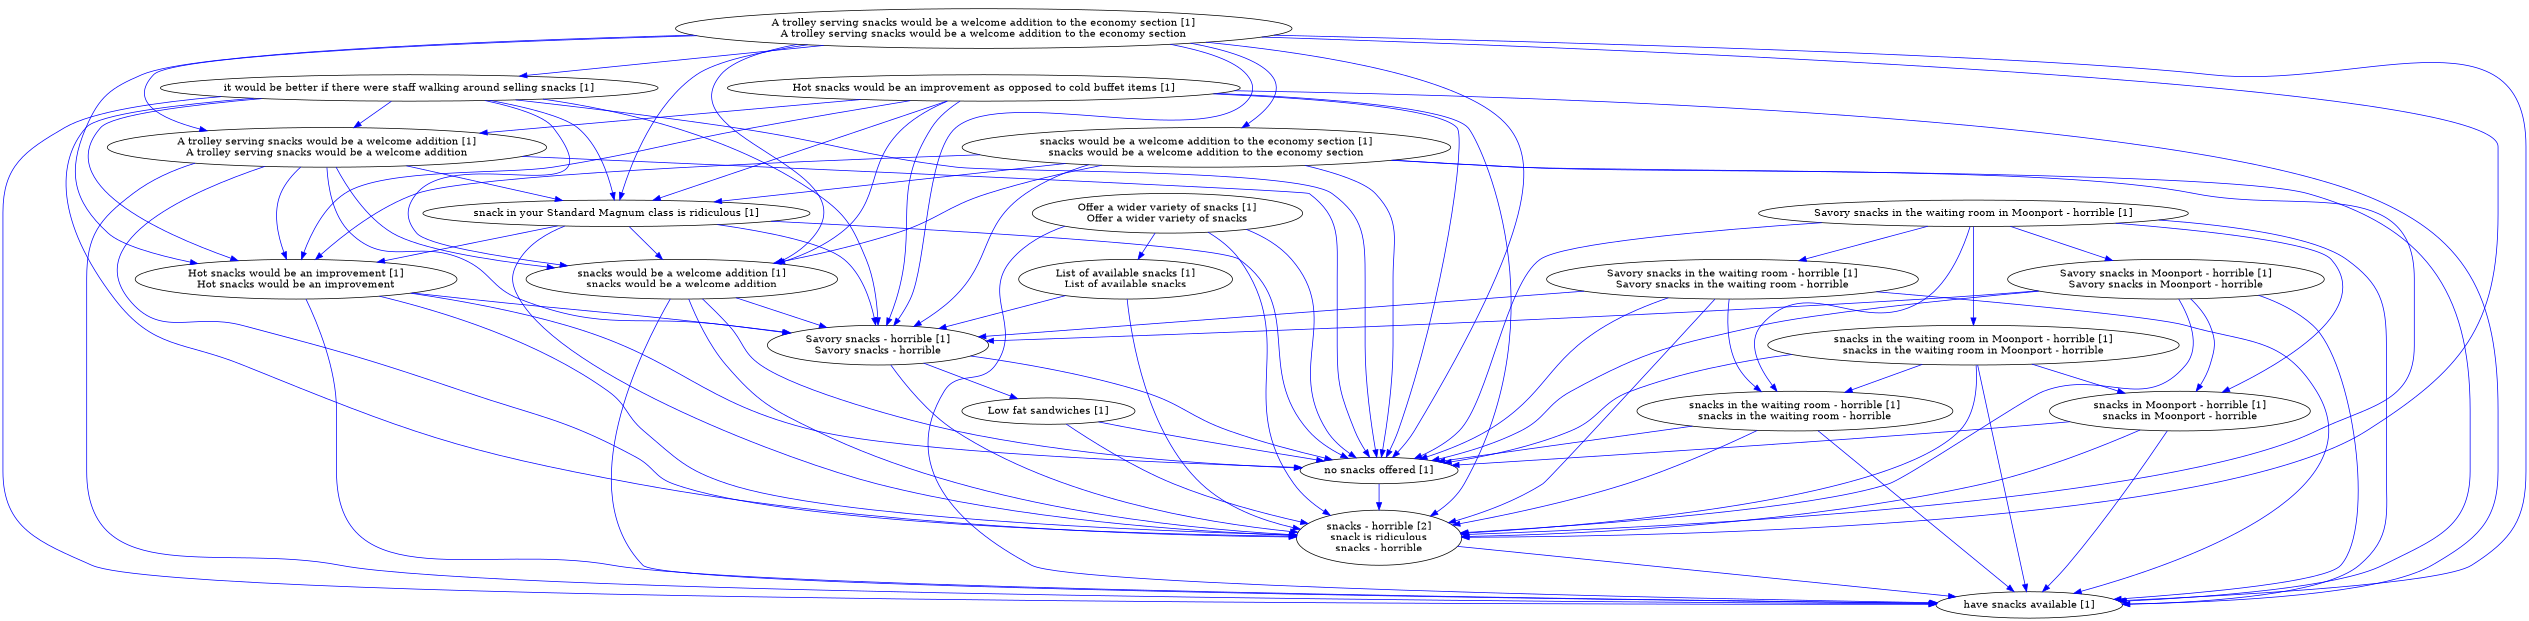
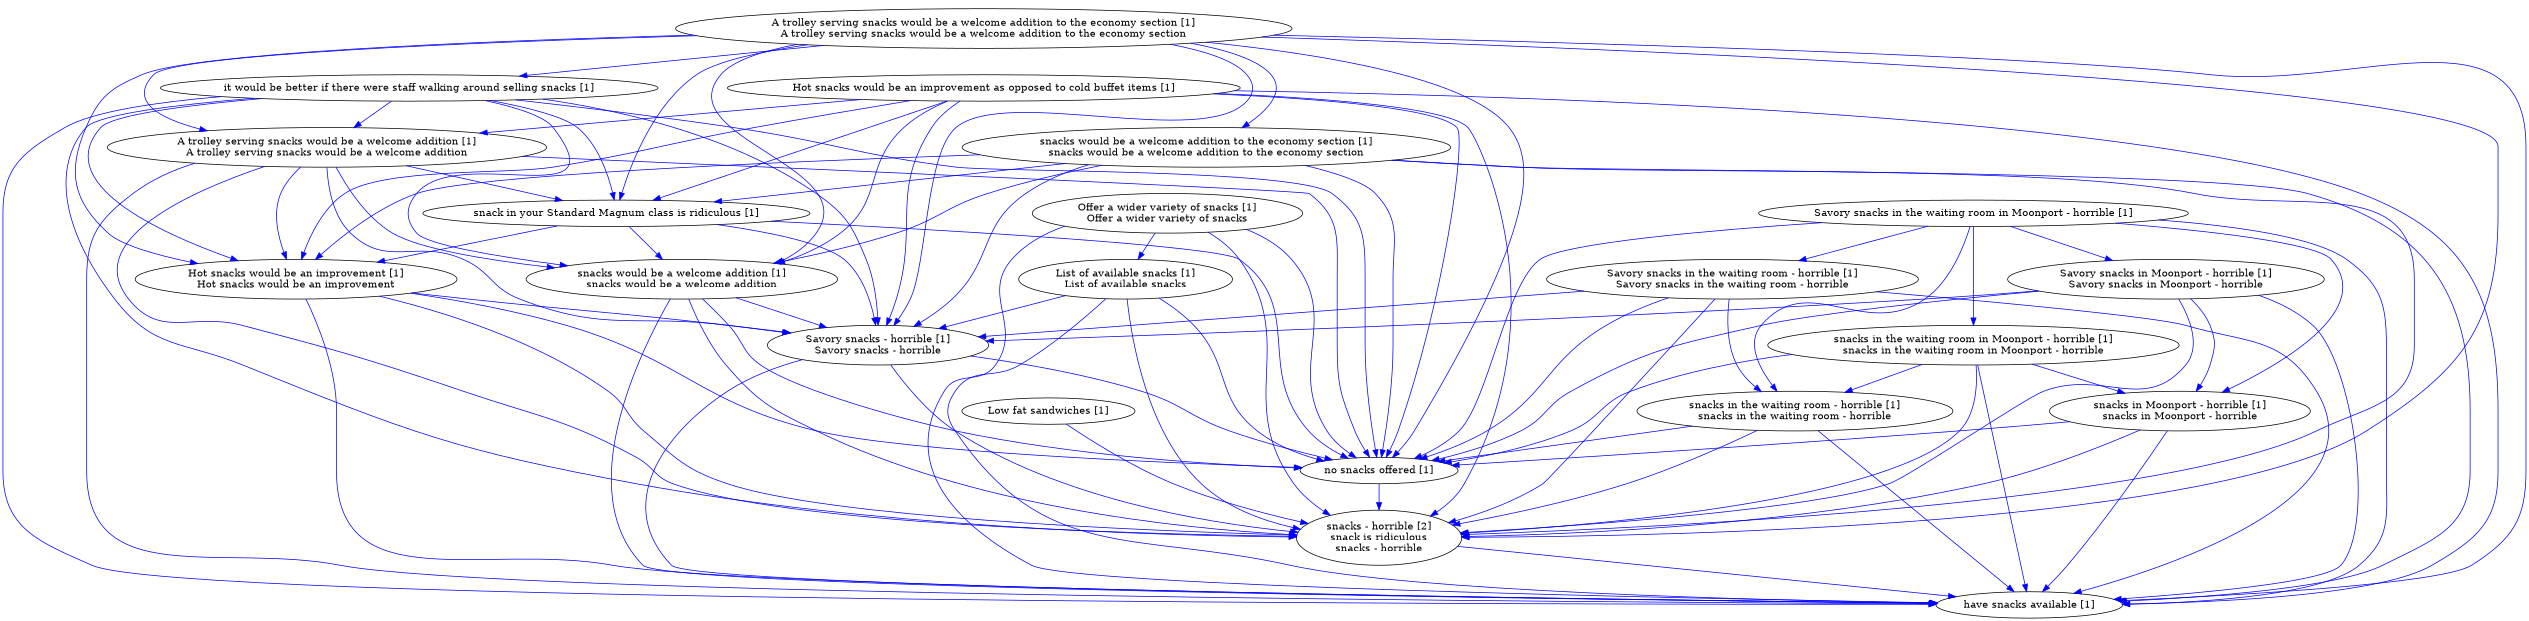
(974, 382) -> (1153, 590)
(1207, 442) -> (1227, 390)
(833, 471) -> none
none -> (1311, 569)
